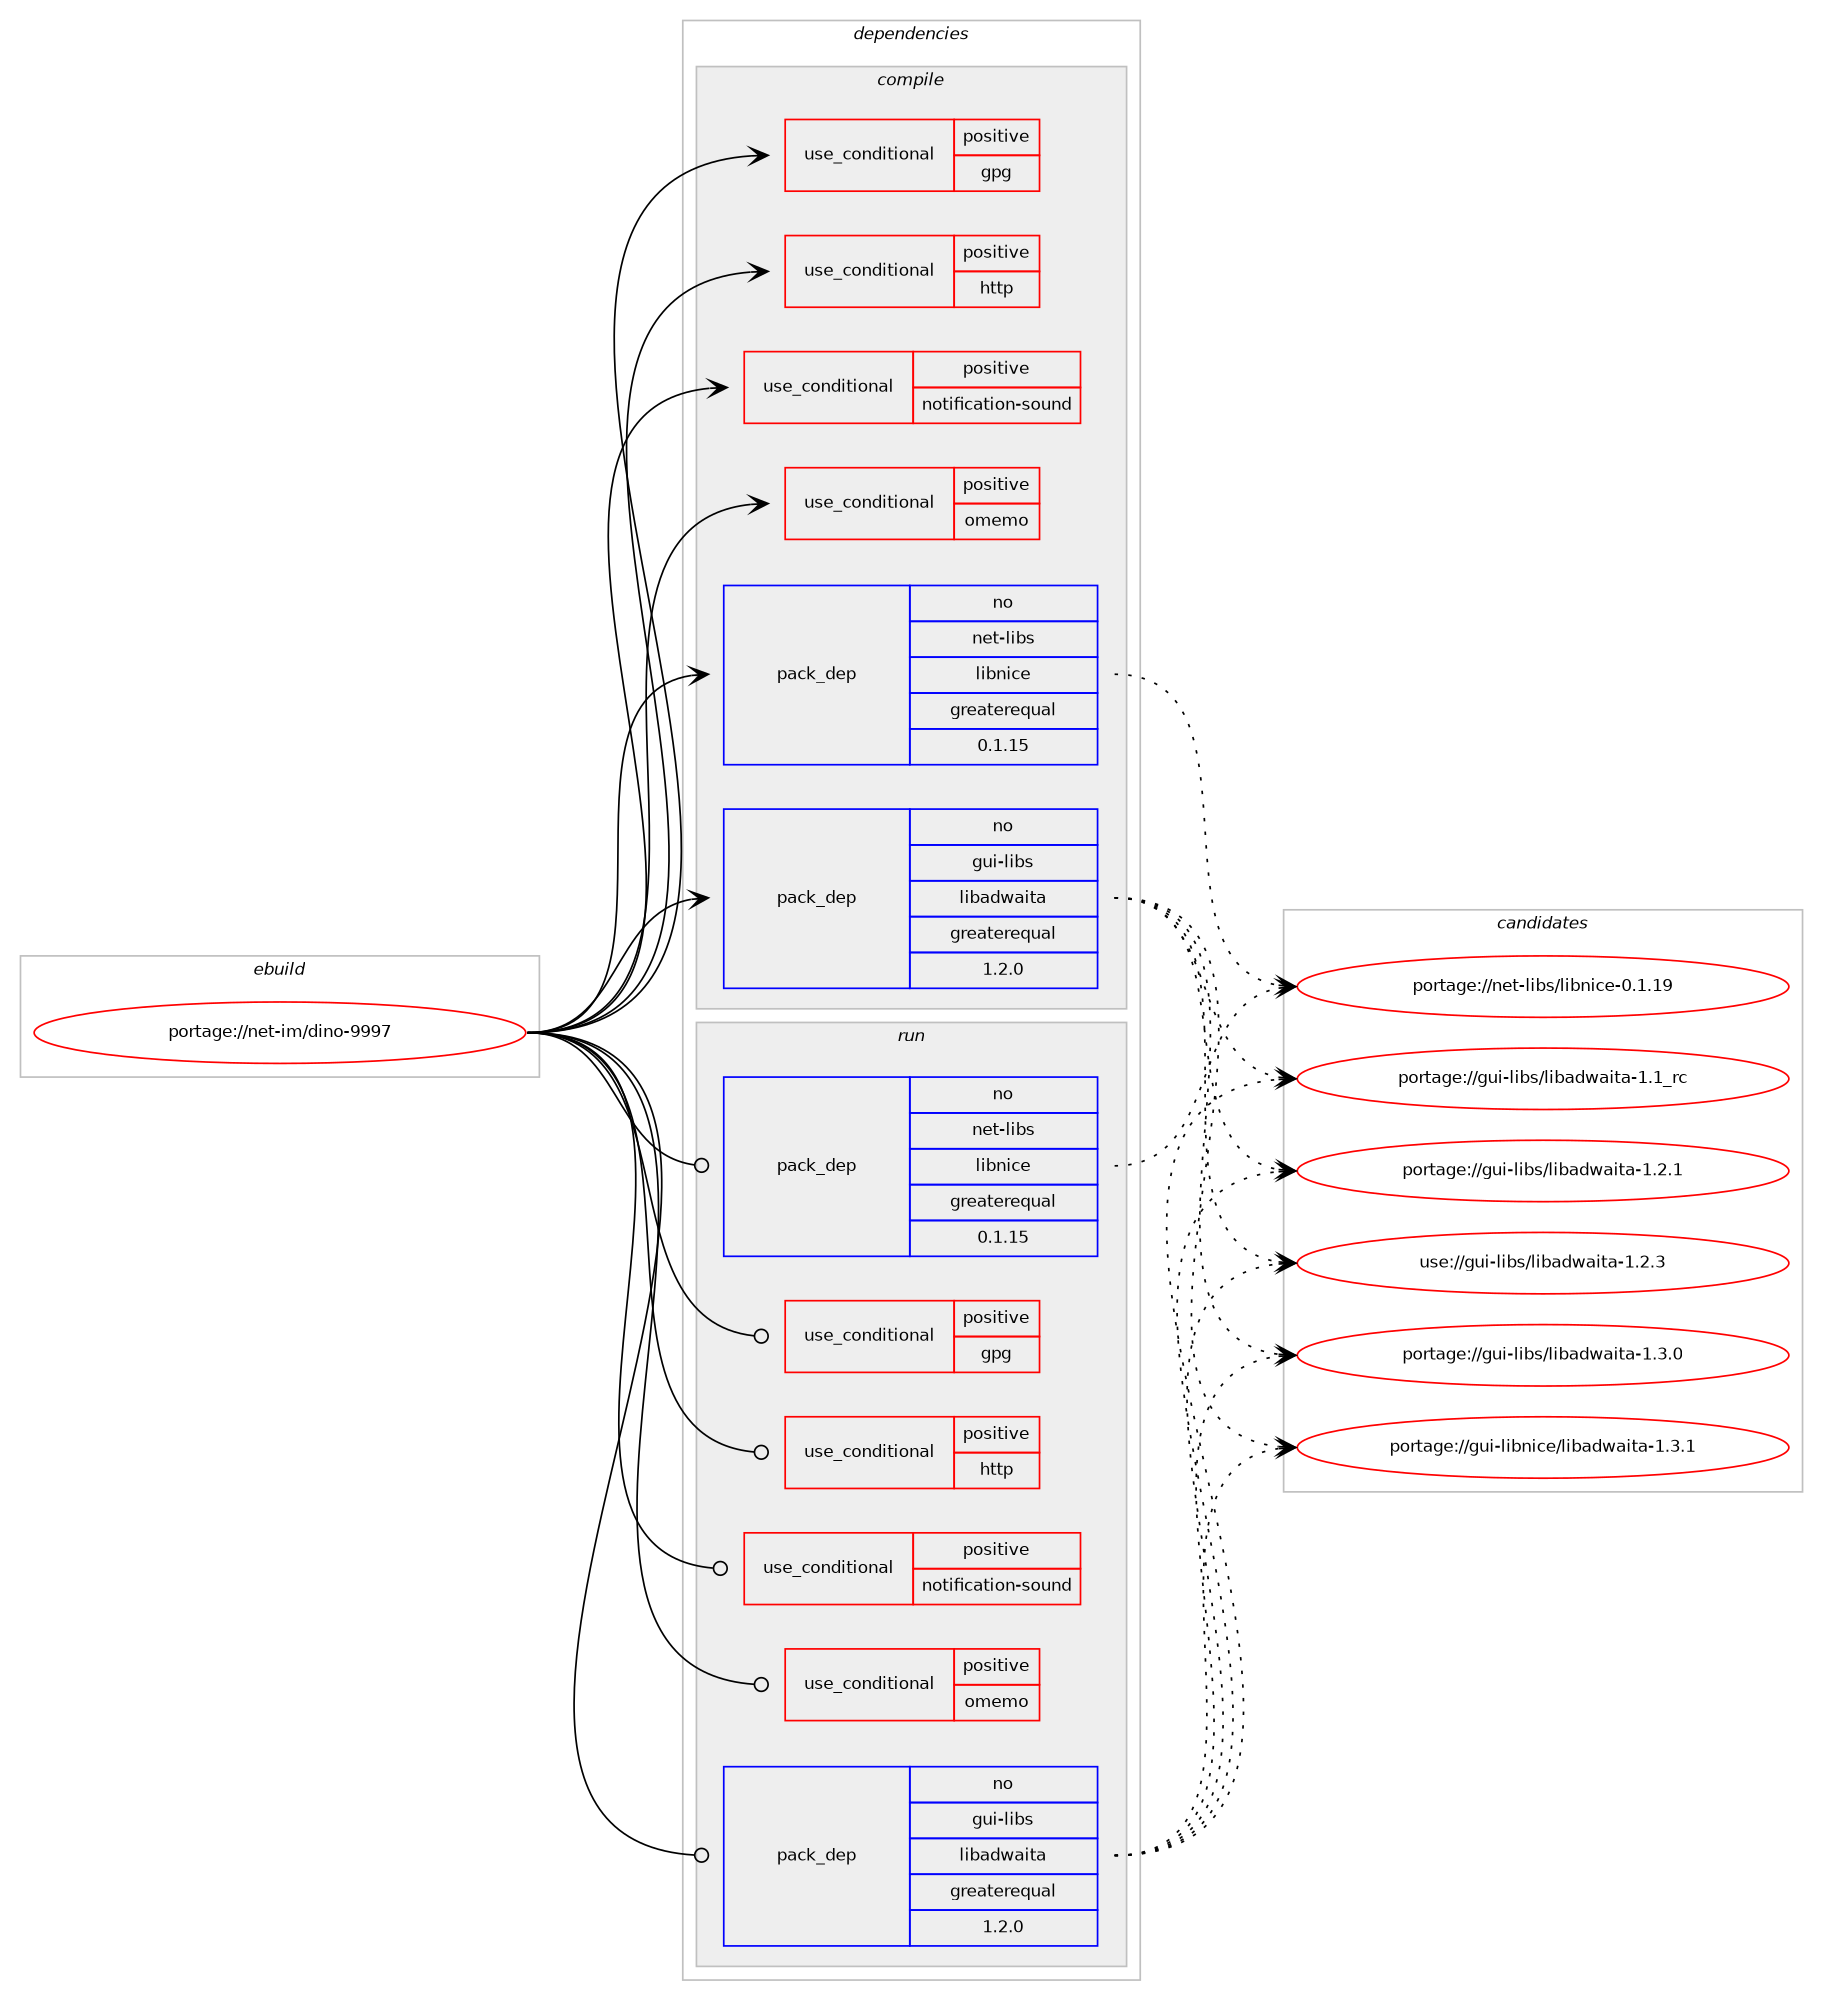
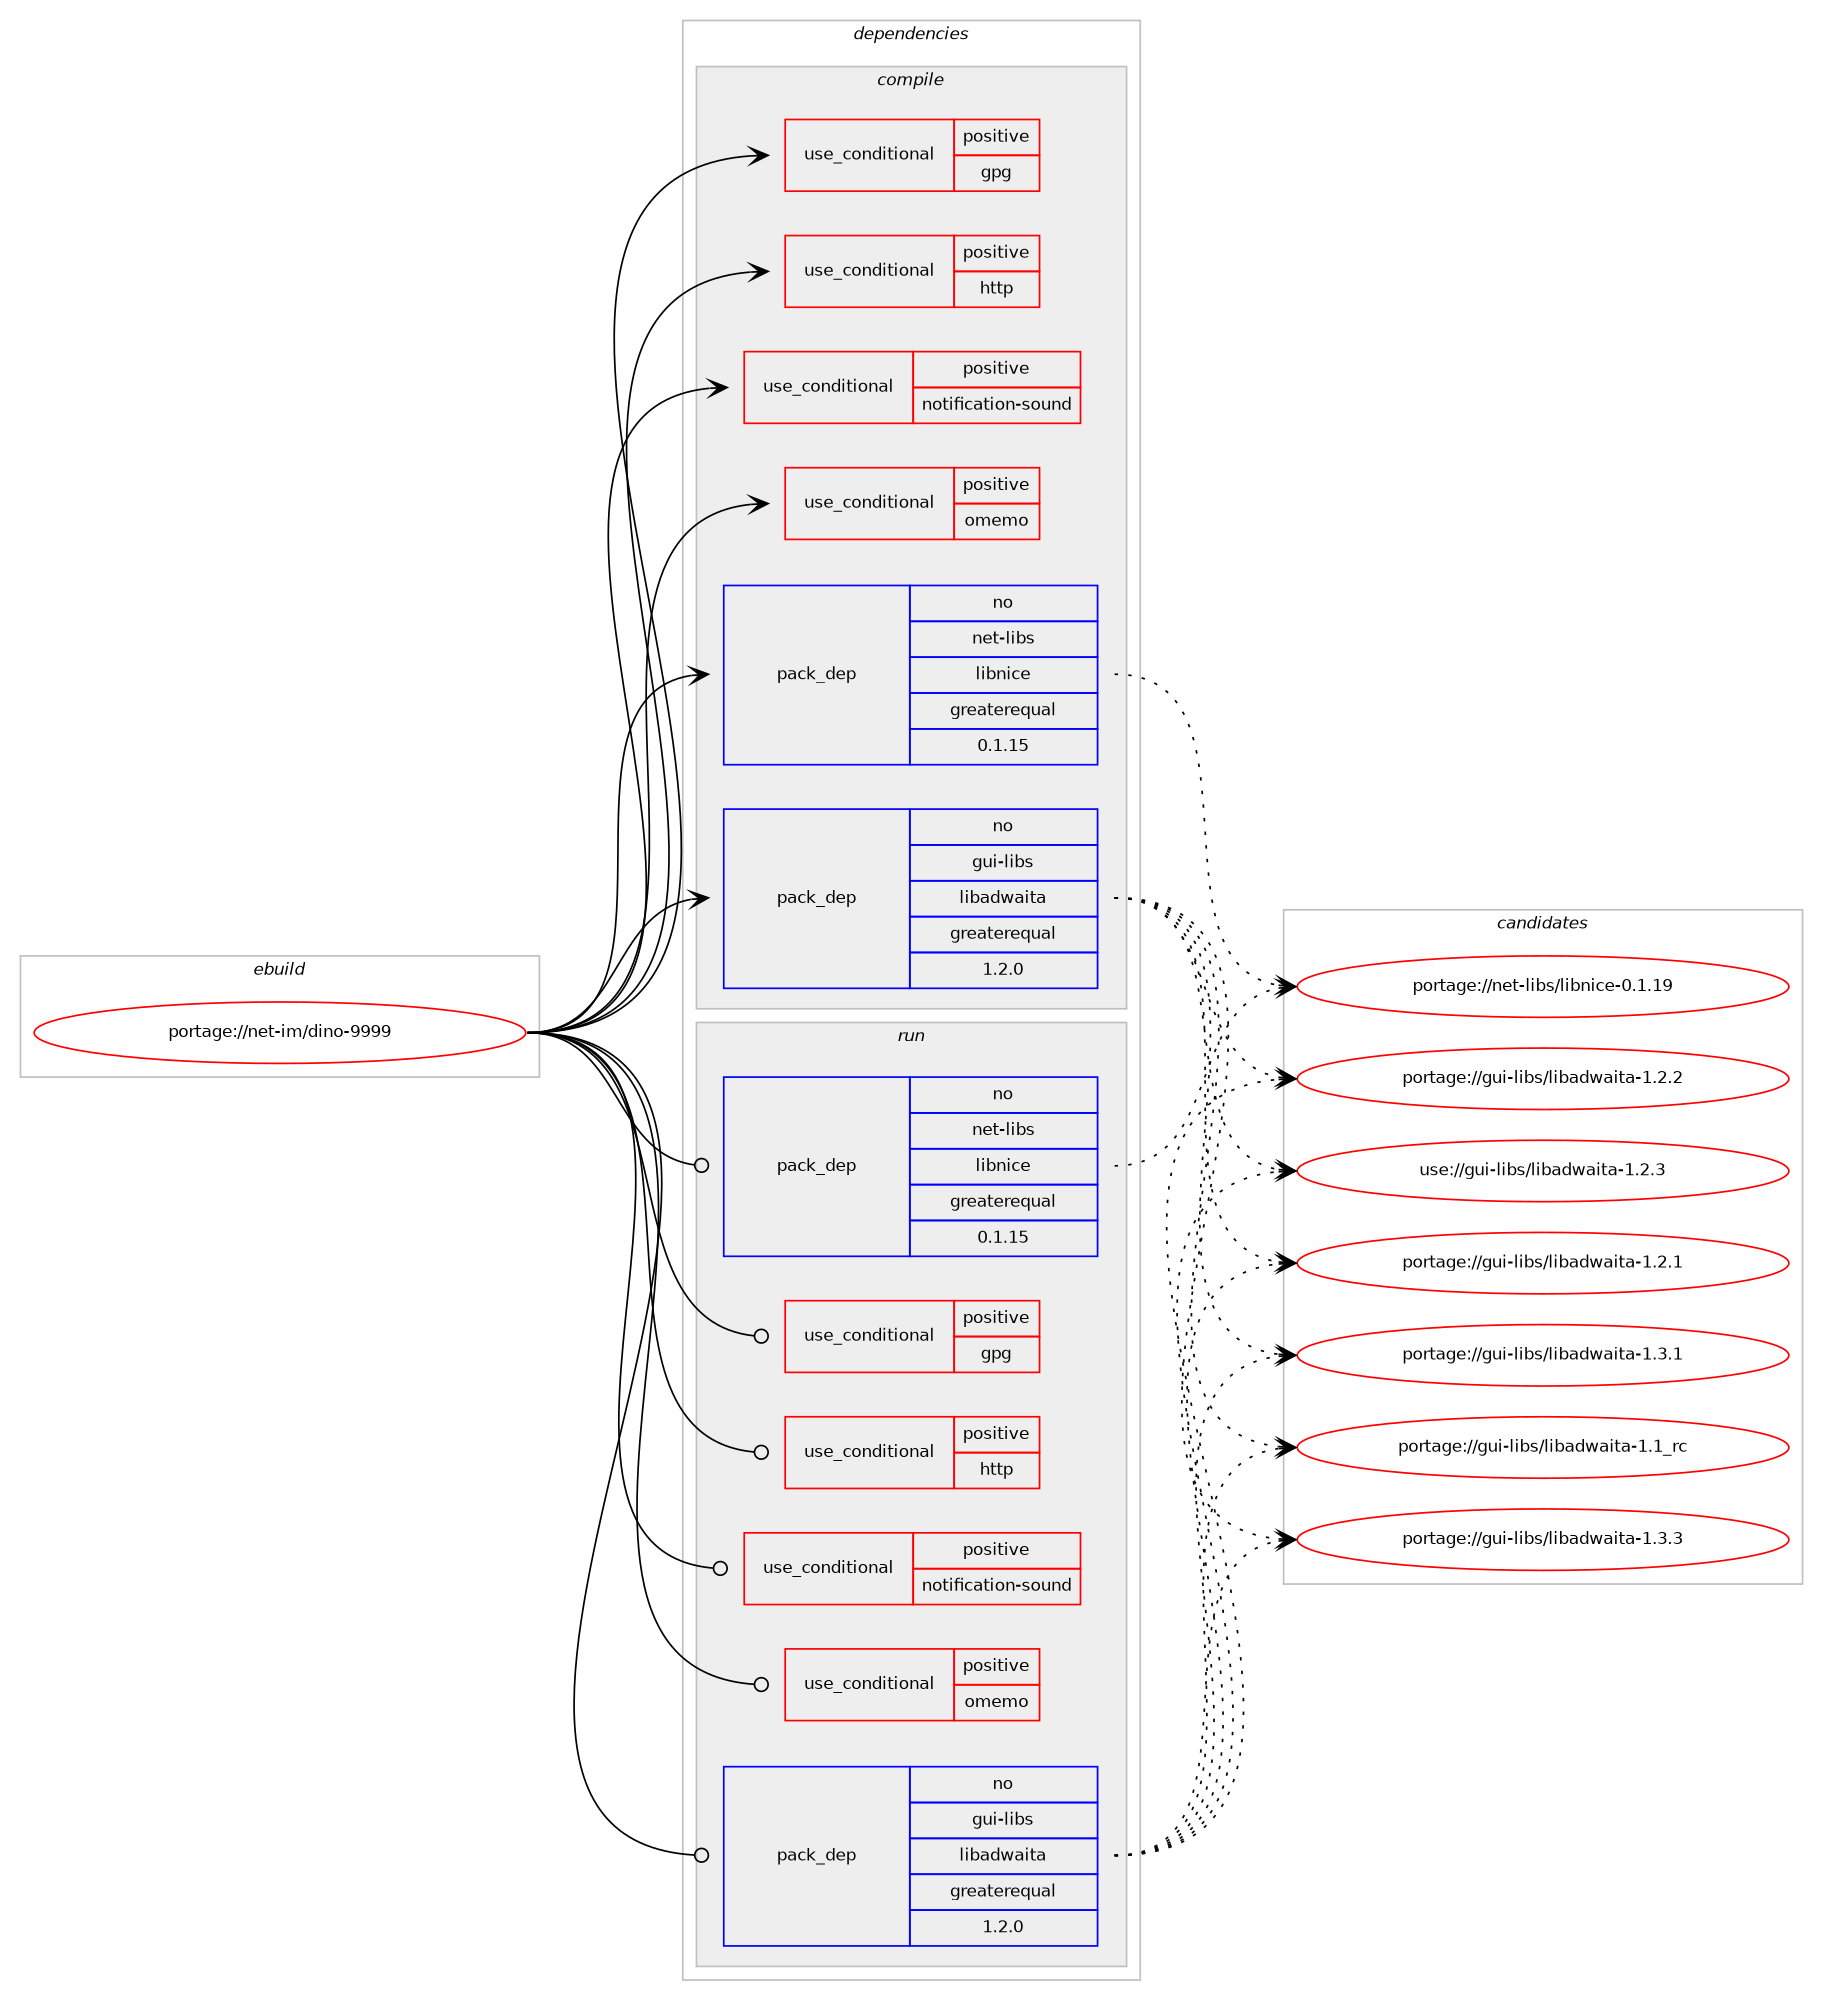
(280, 1033) -> (280, 1033)
none -> (1543, 1079)
(1543, 1355) -> (1543, 1540)
(1543, 1447) -> (1543, 1355)
